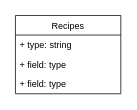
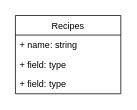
(50, 45) -> (50, 45)
